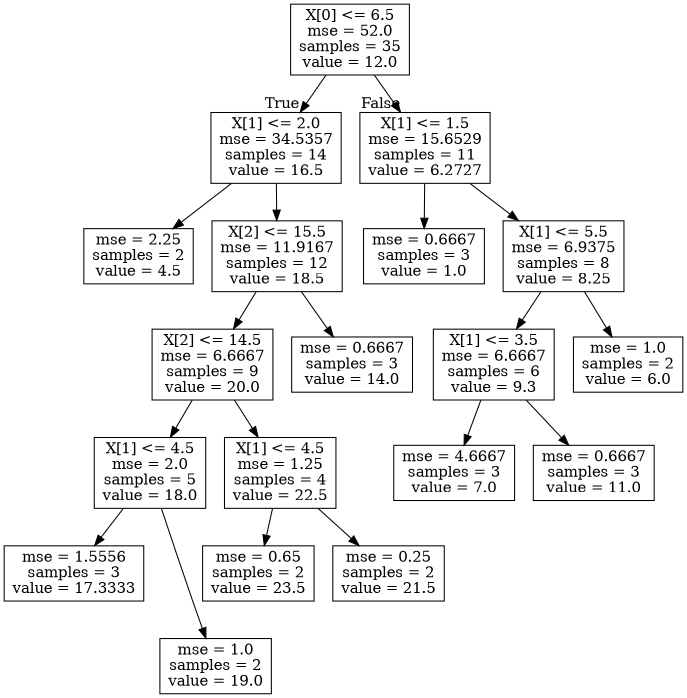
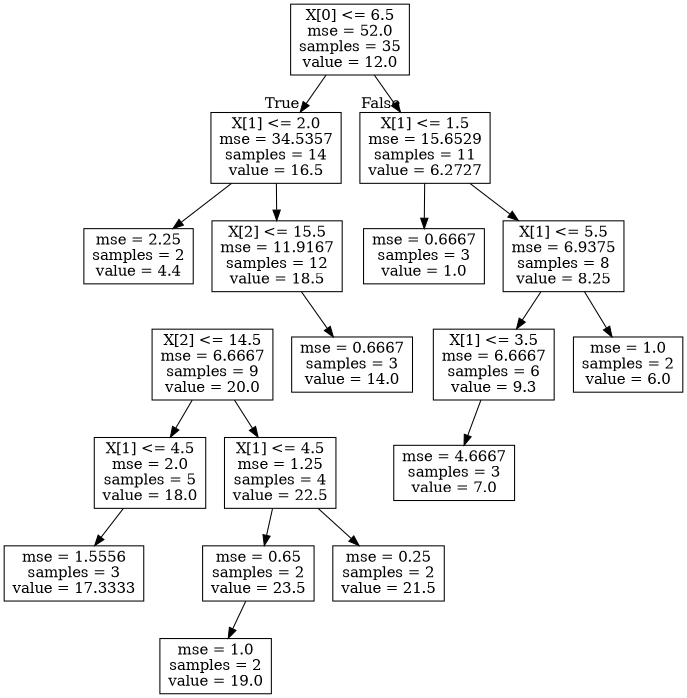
(139, 256) -> (139, 256)
(248, 306) -> none
(594, 473) -> none
(182, 569) -> (239, 615)
